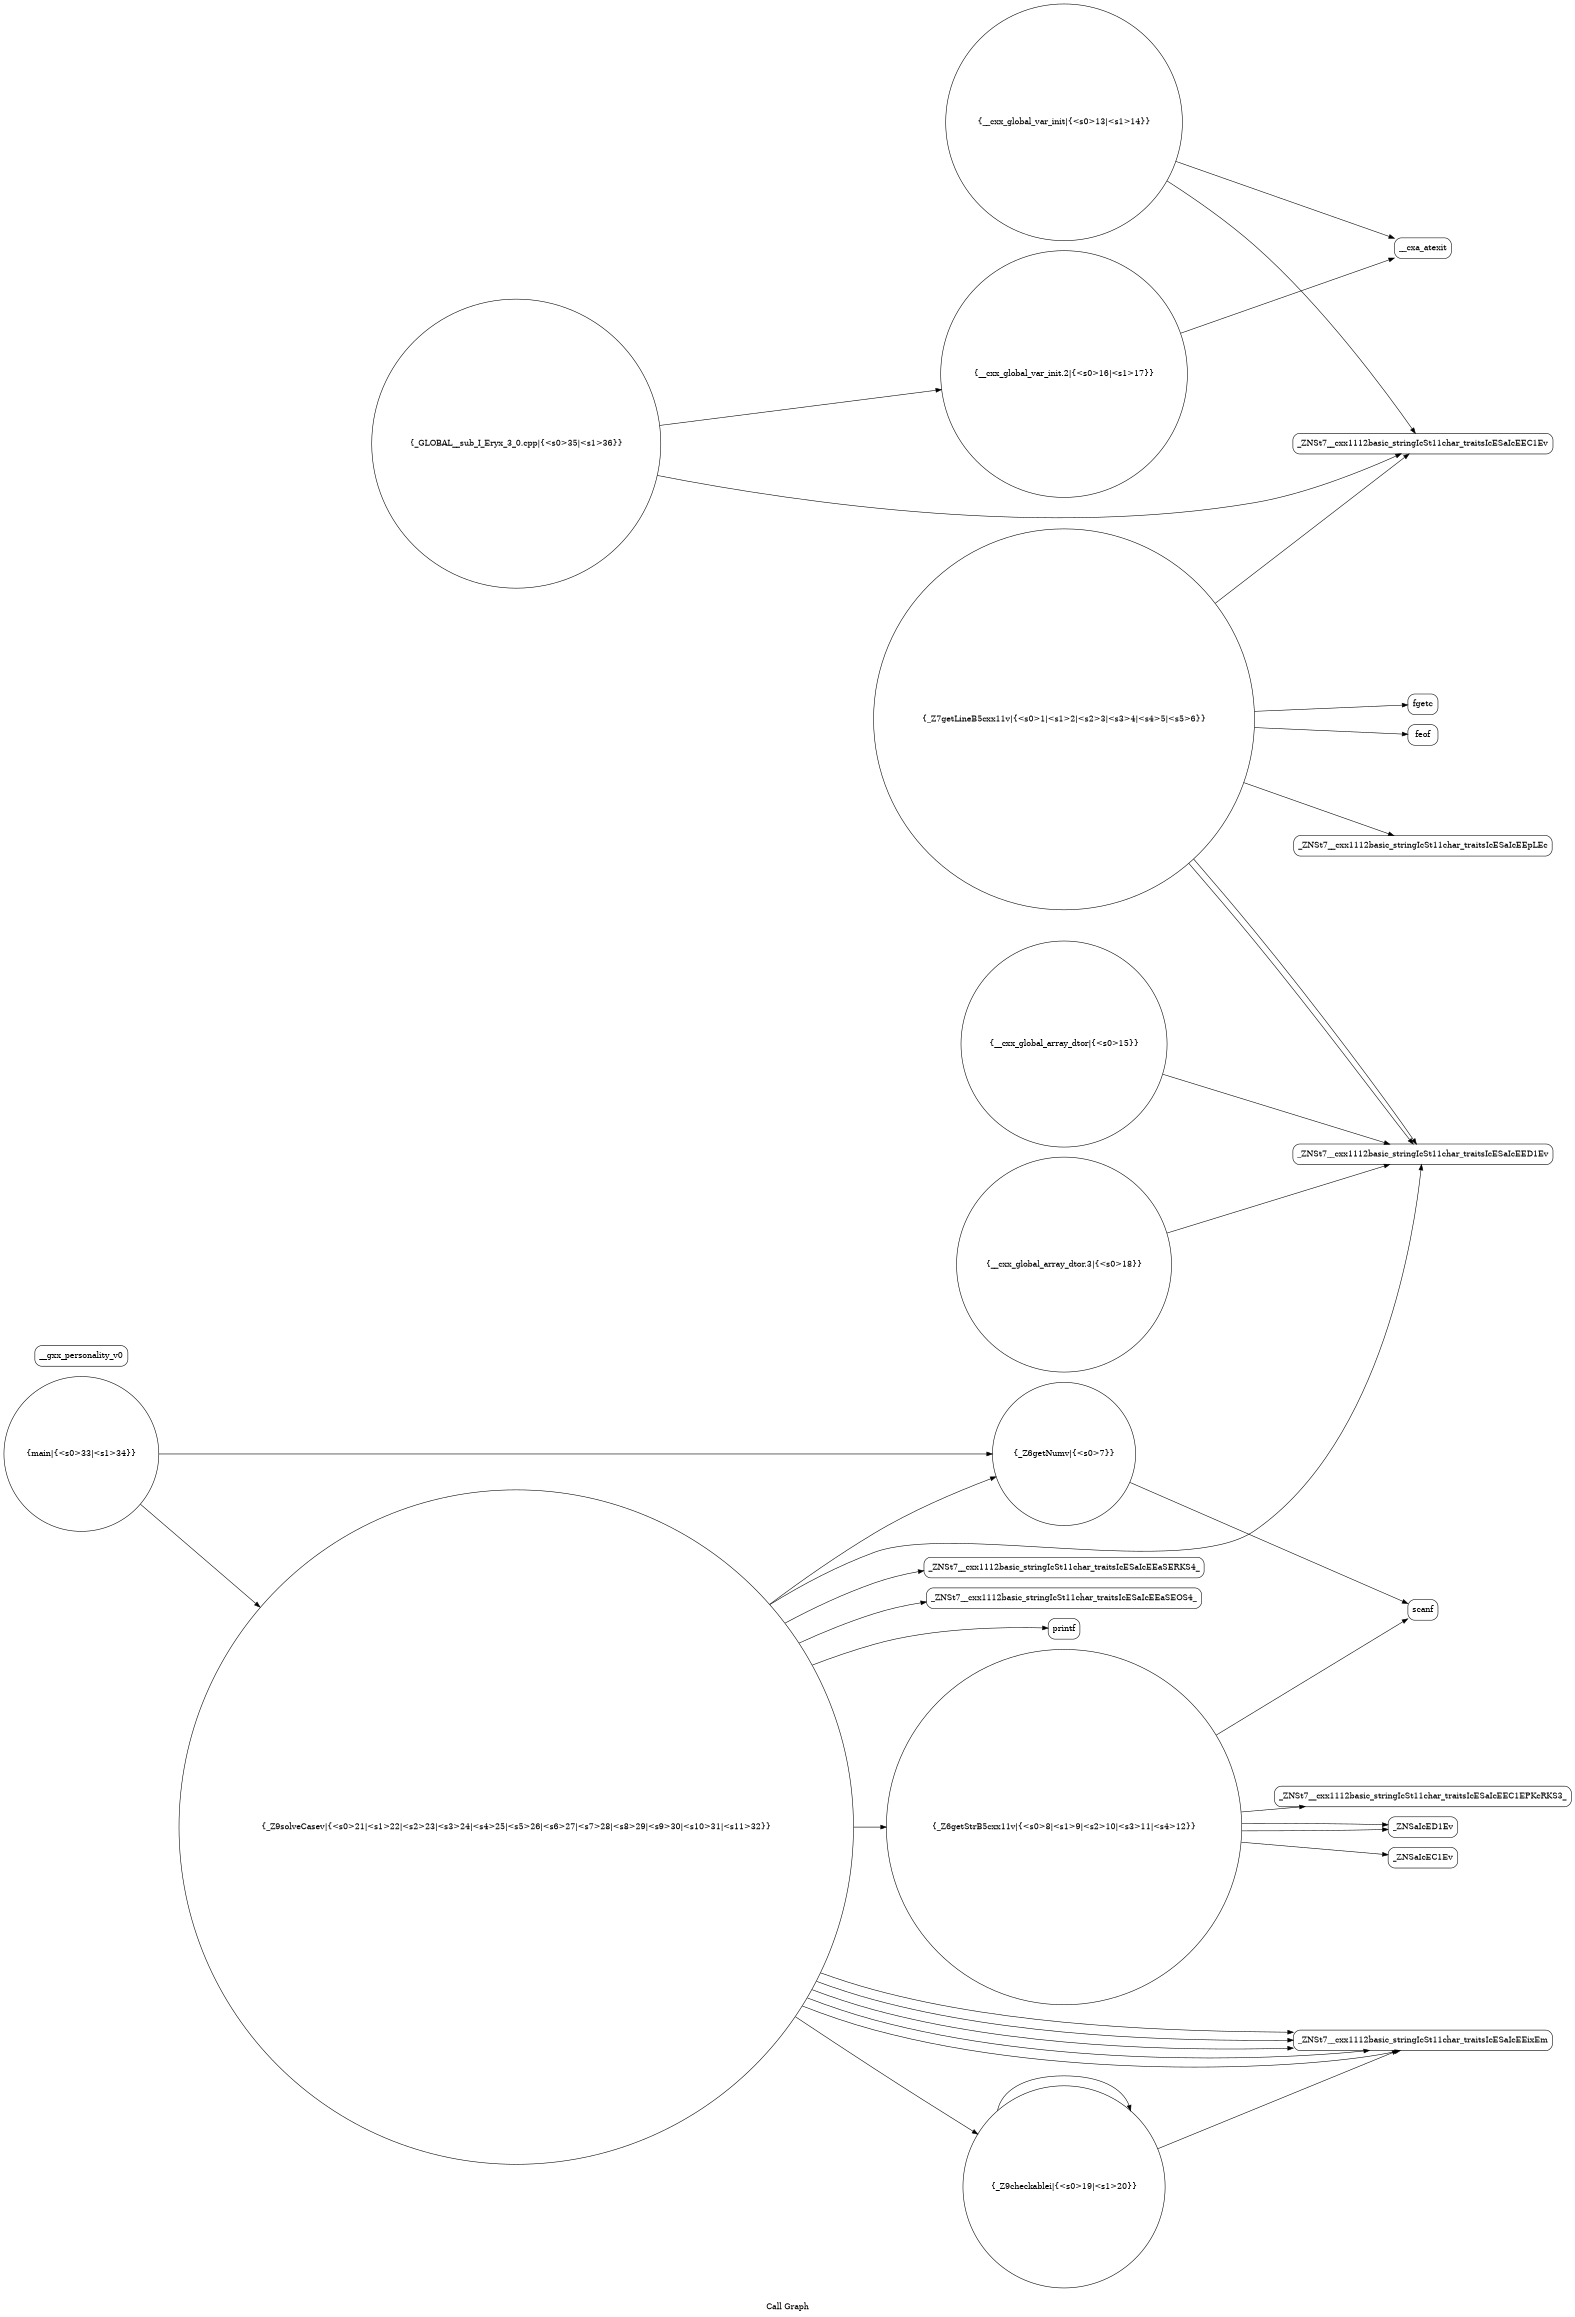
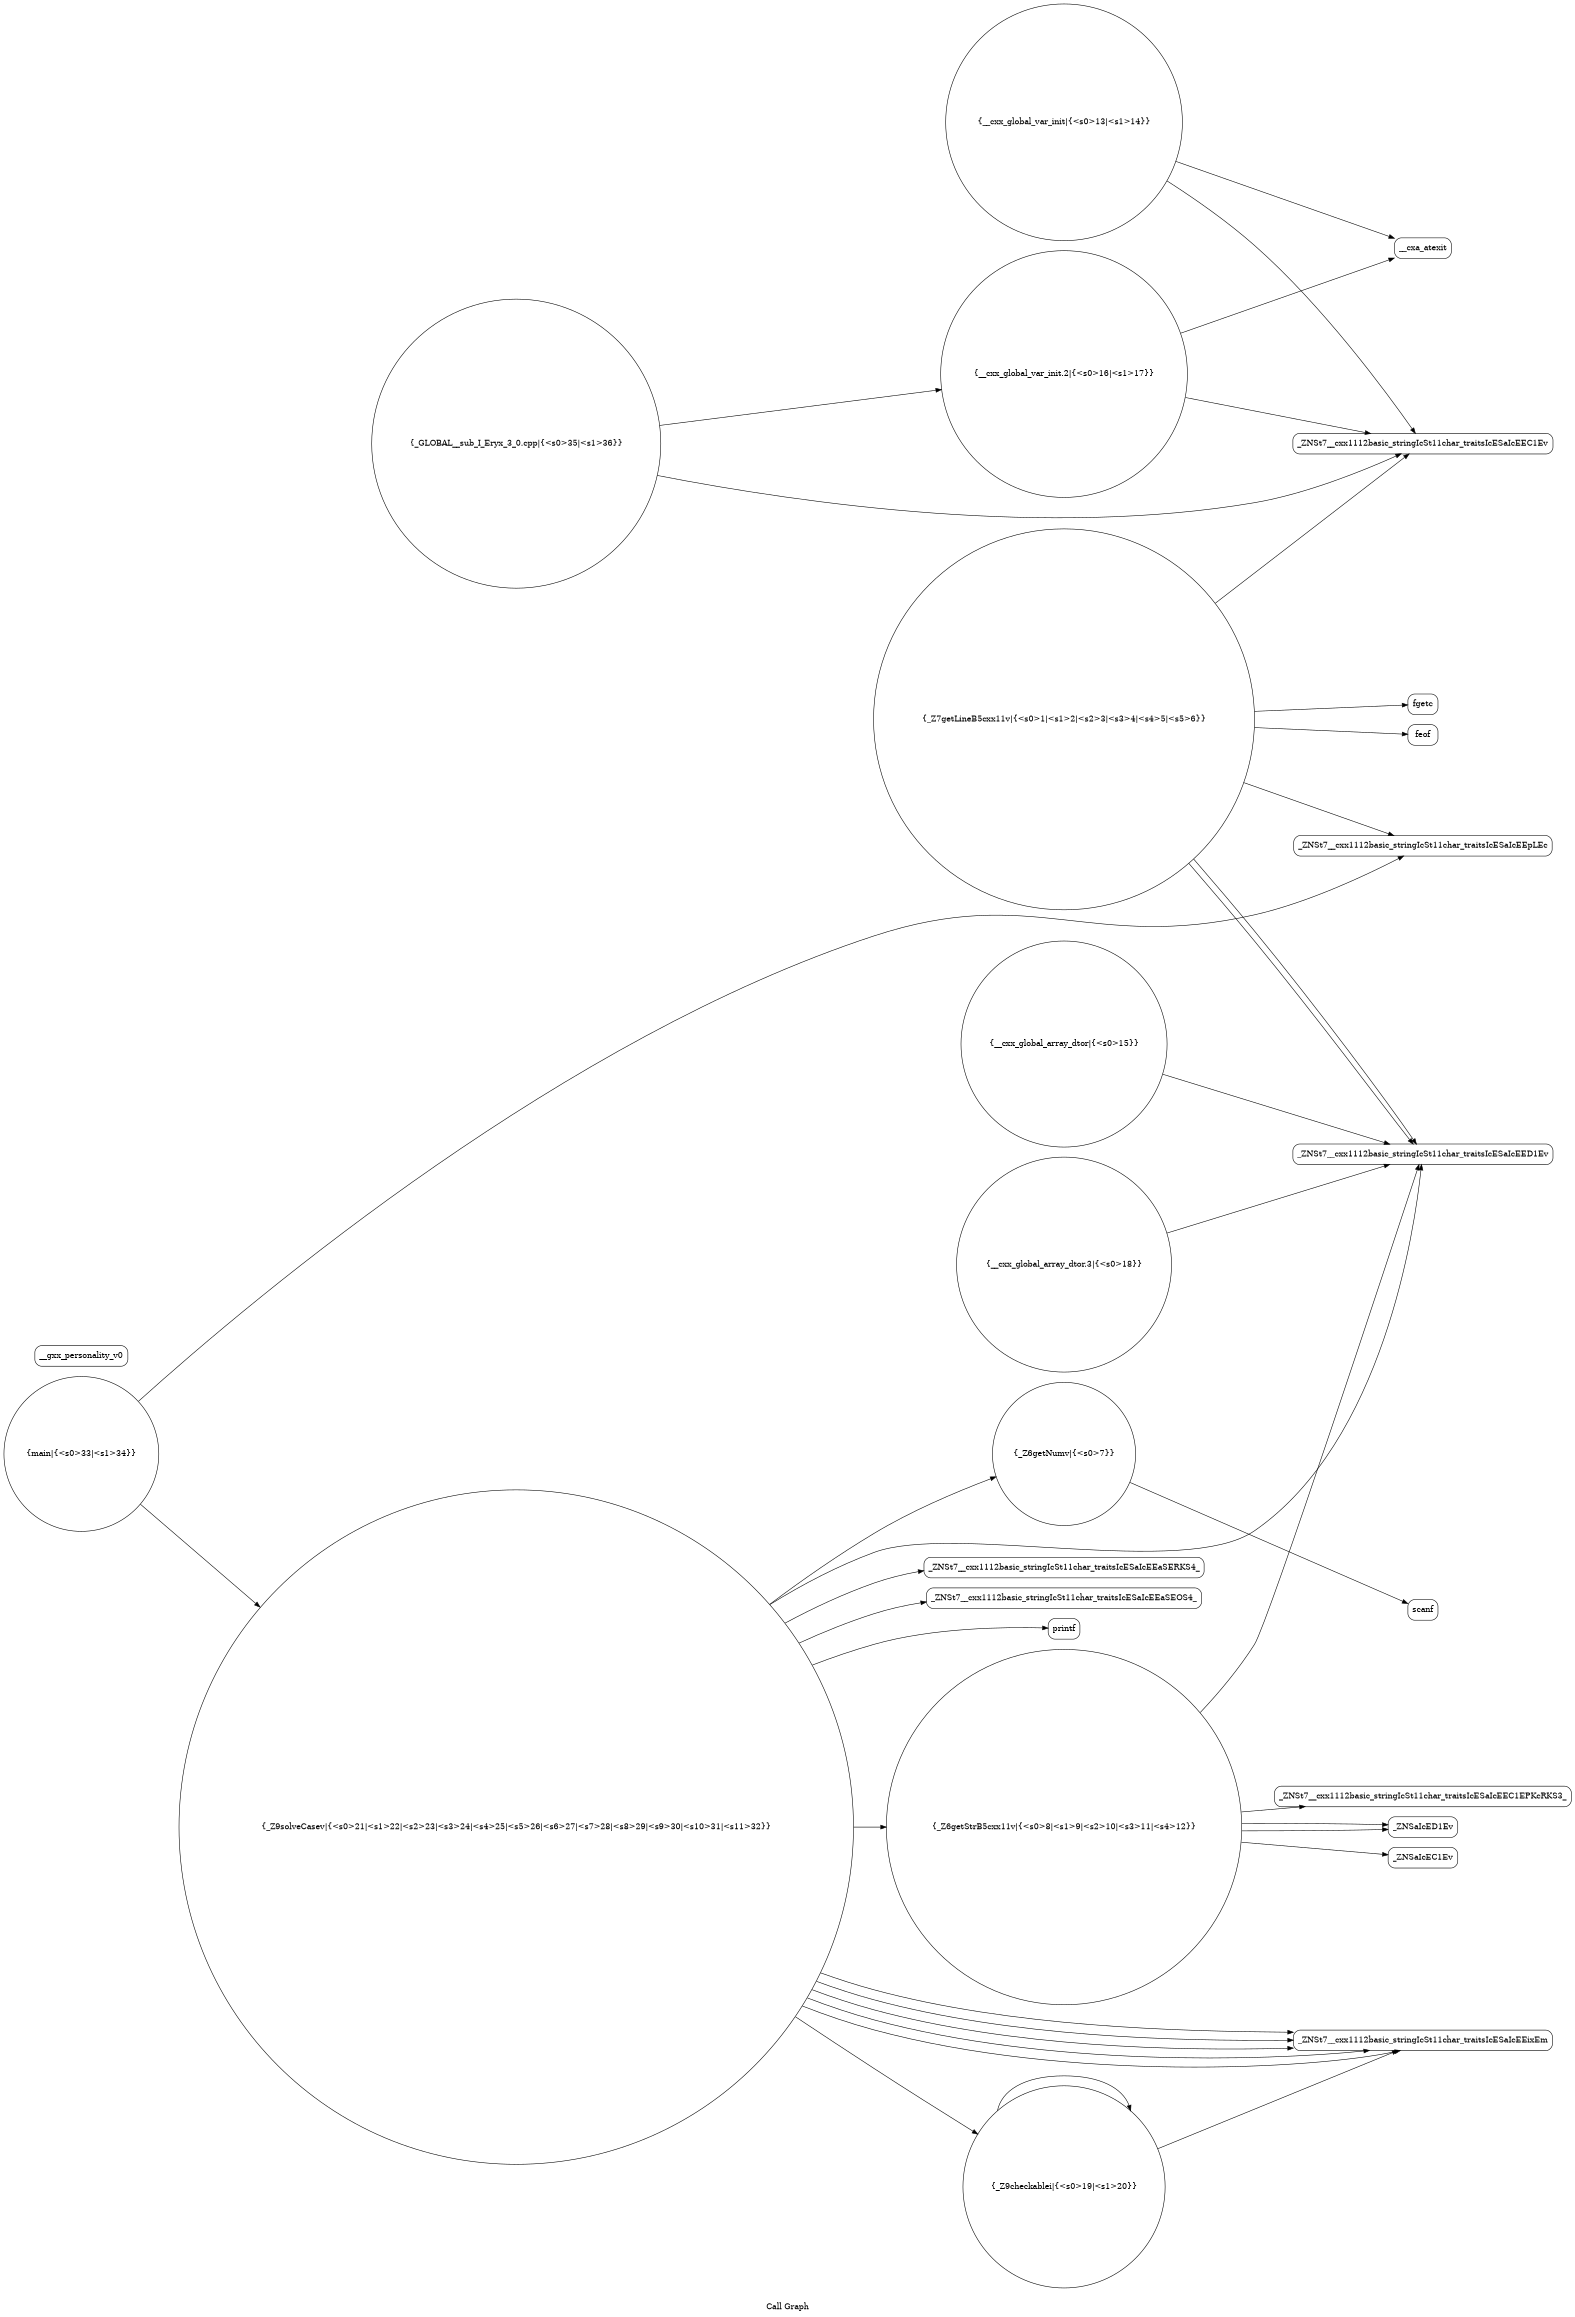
none -> (1275, 415)
(573, 1454) -> (719, 1000)
(1310, 1678) -> (1324, 1449)
